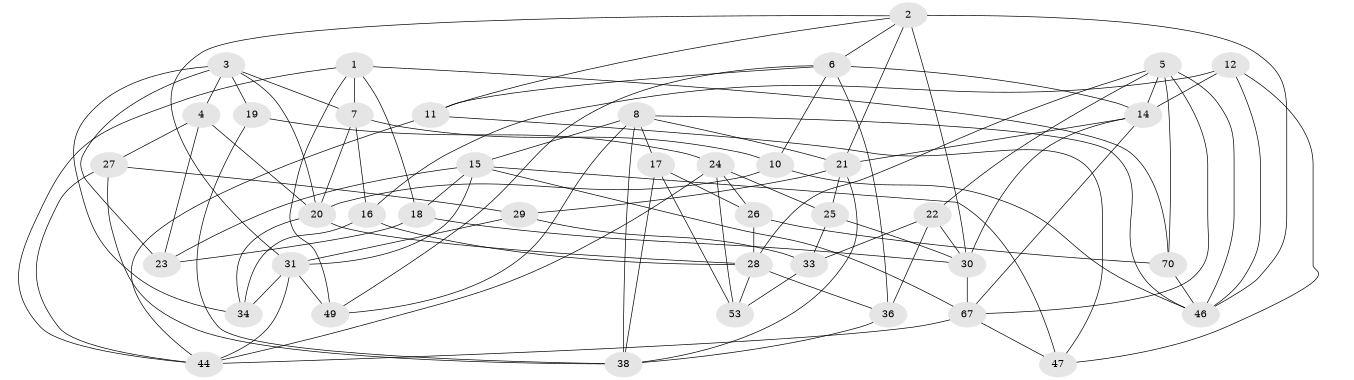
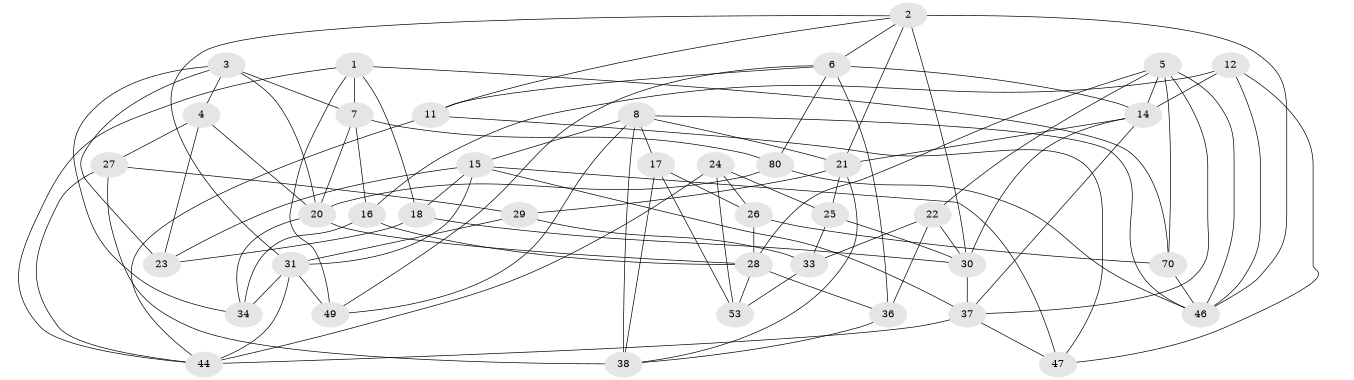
(252, 115) -> none
(775, 165) -> (775, 165)
(967, 315) -> (967, 315)
